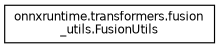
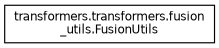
(110, 24) -> (110, 24)
